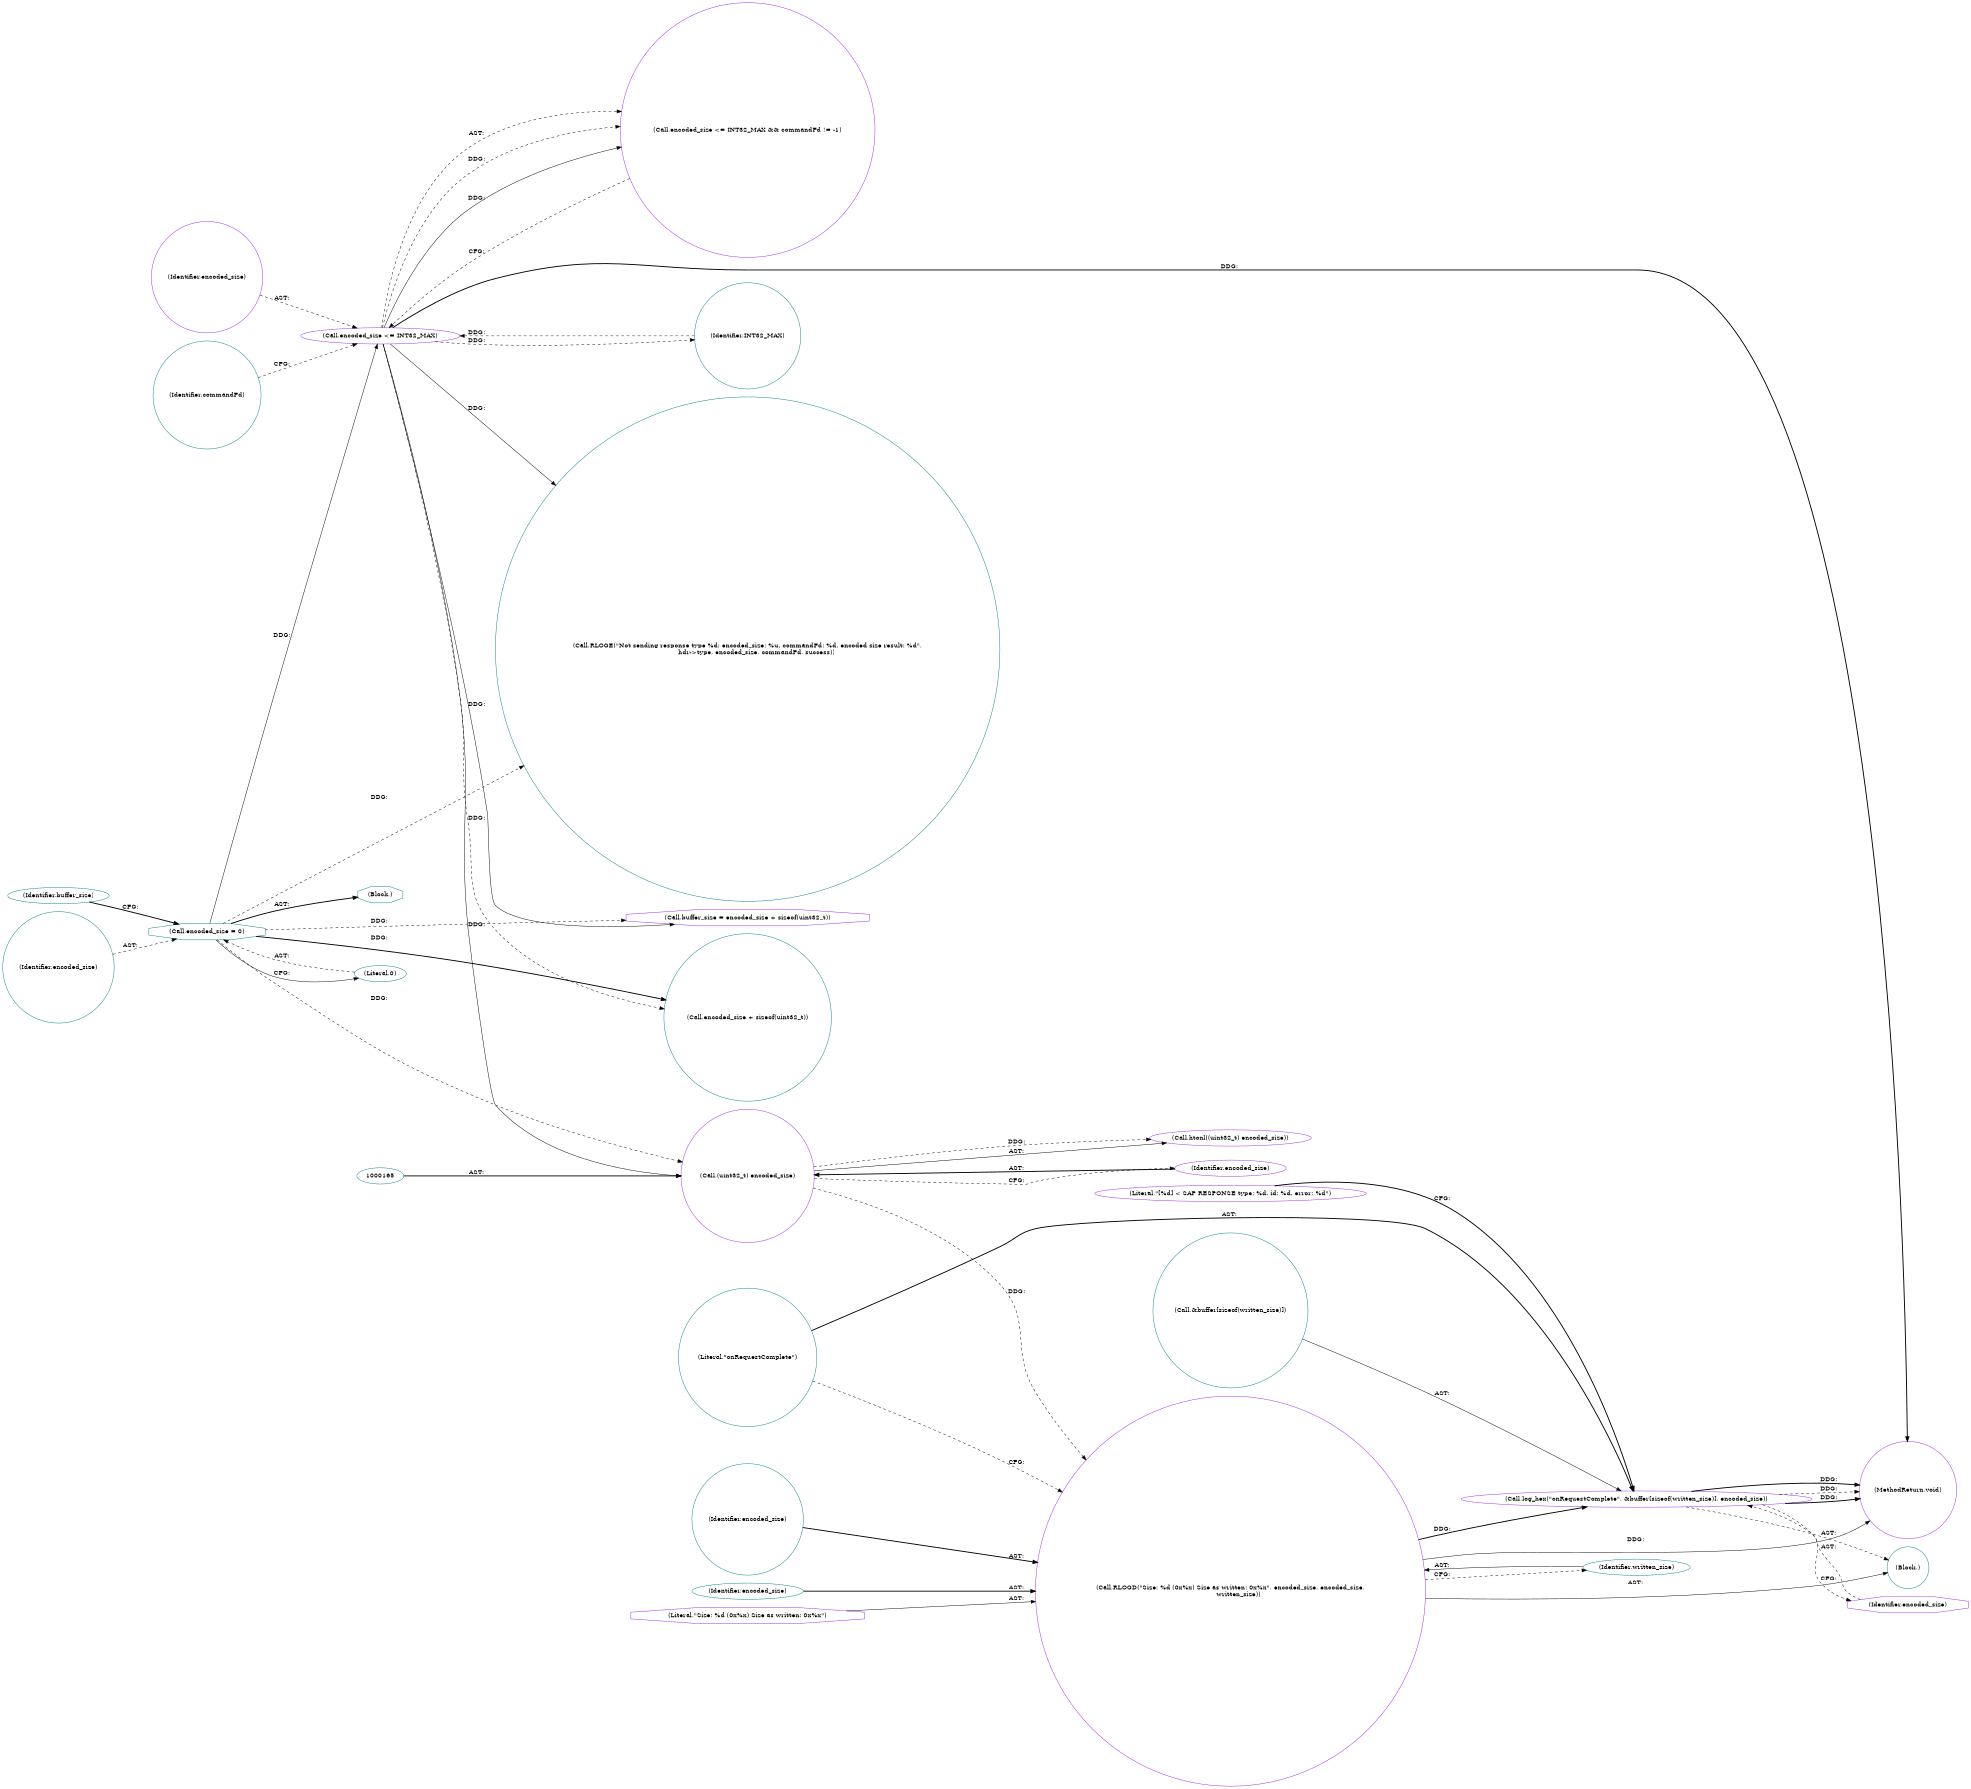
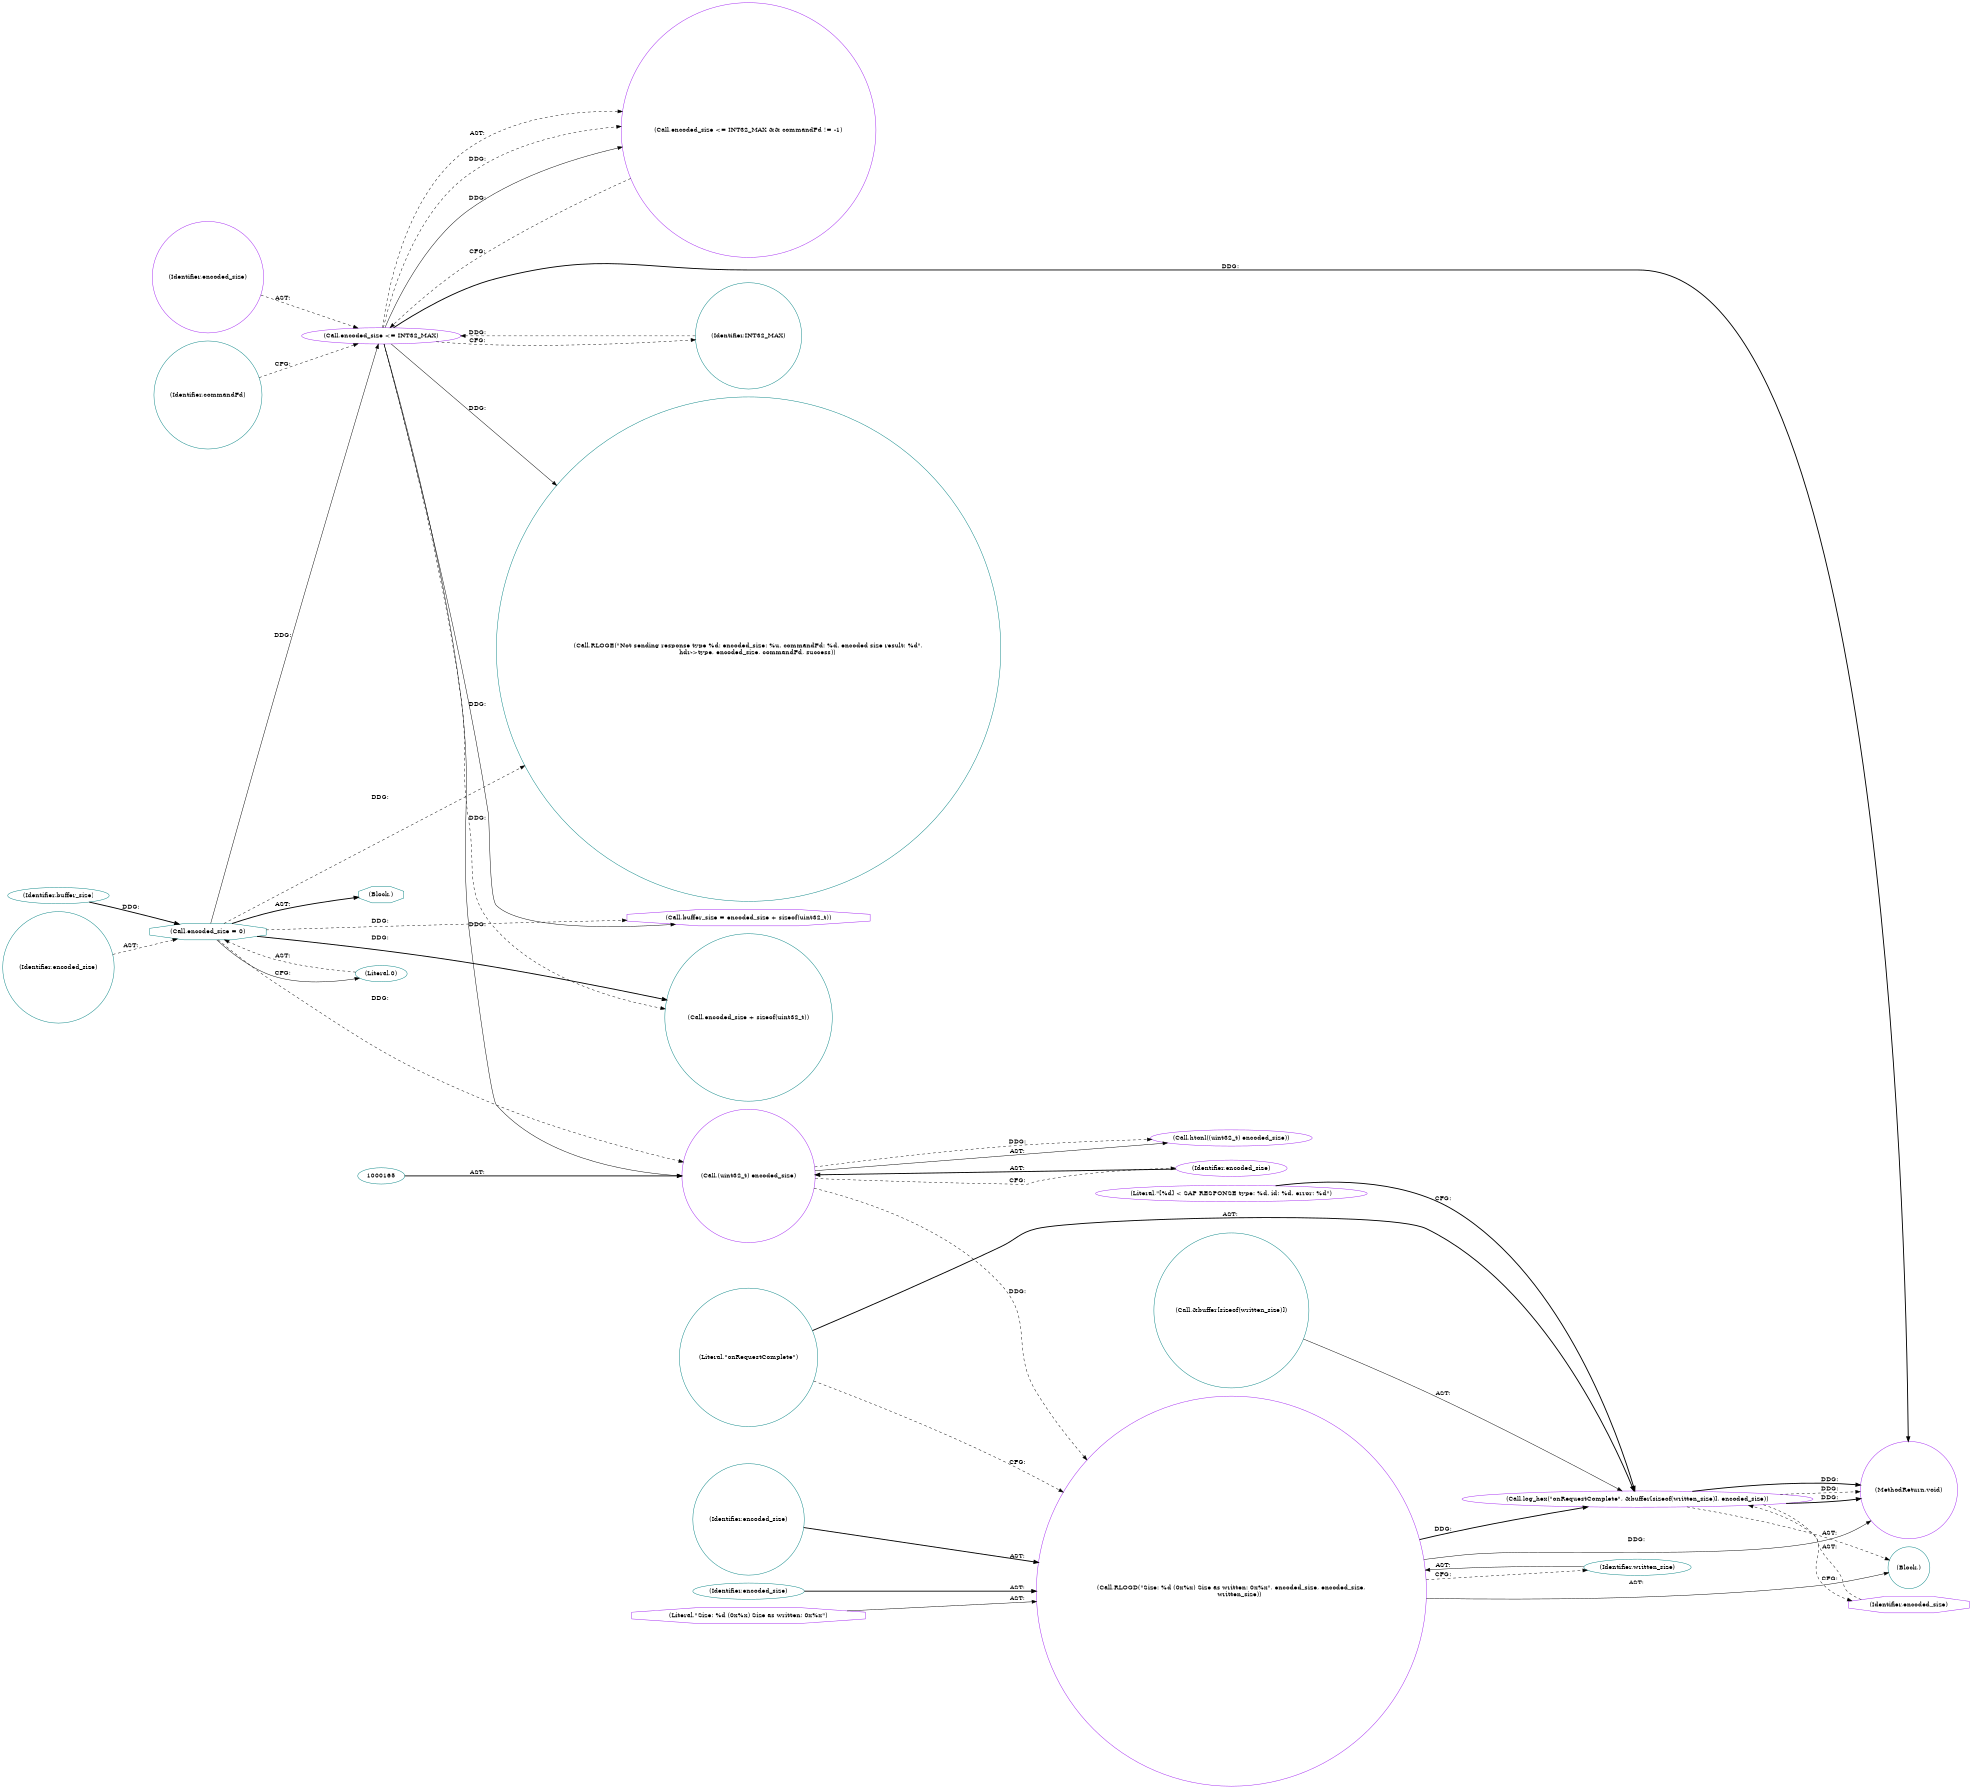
(478, 341) -> (479, 341)
(132, 907) -> (132, 907)
